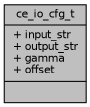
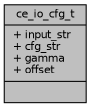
(45, 47) -> (37, 47)
